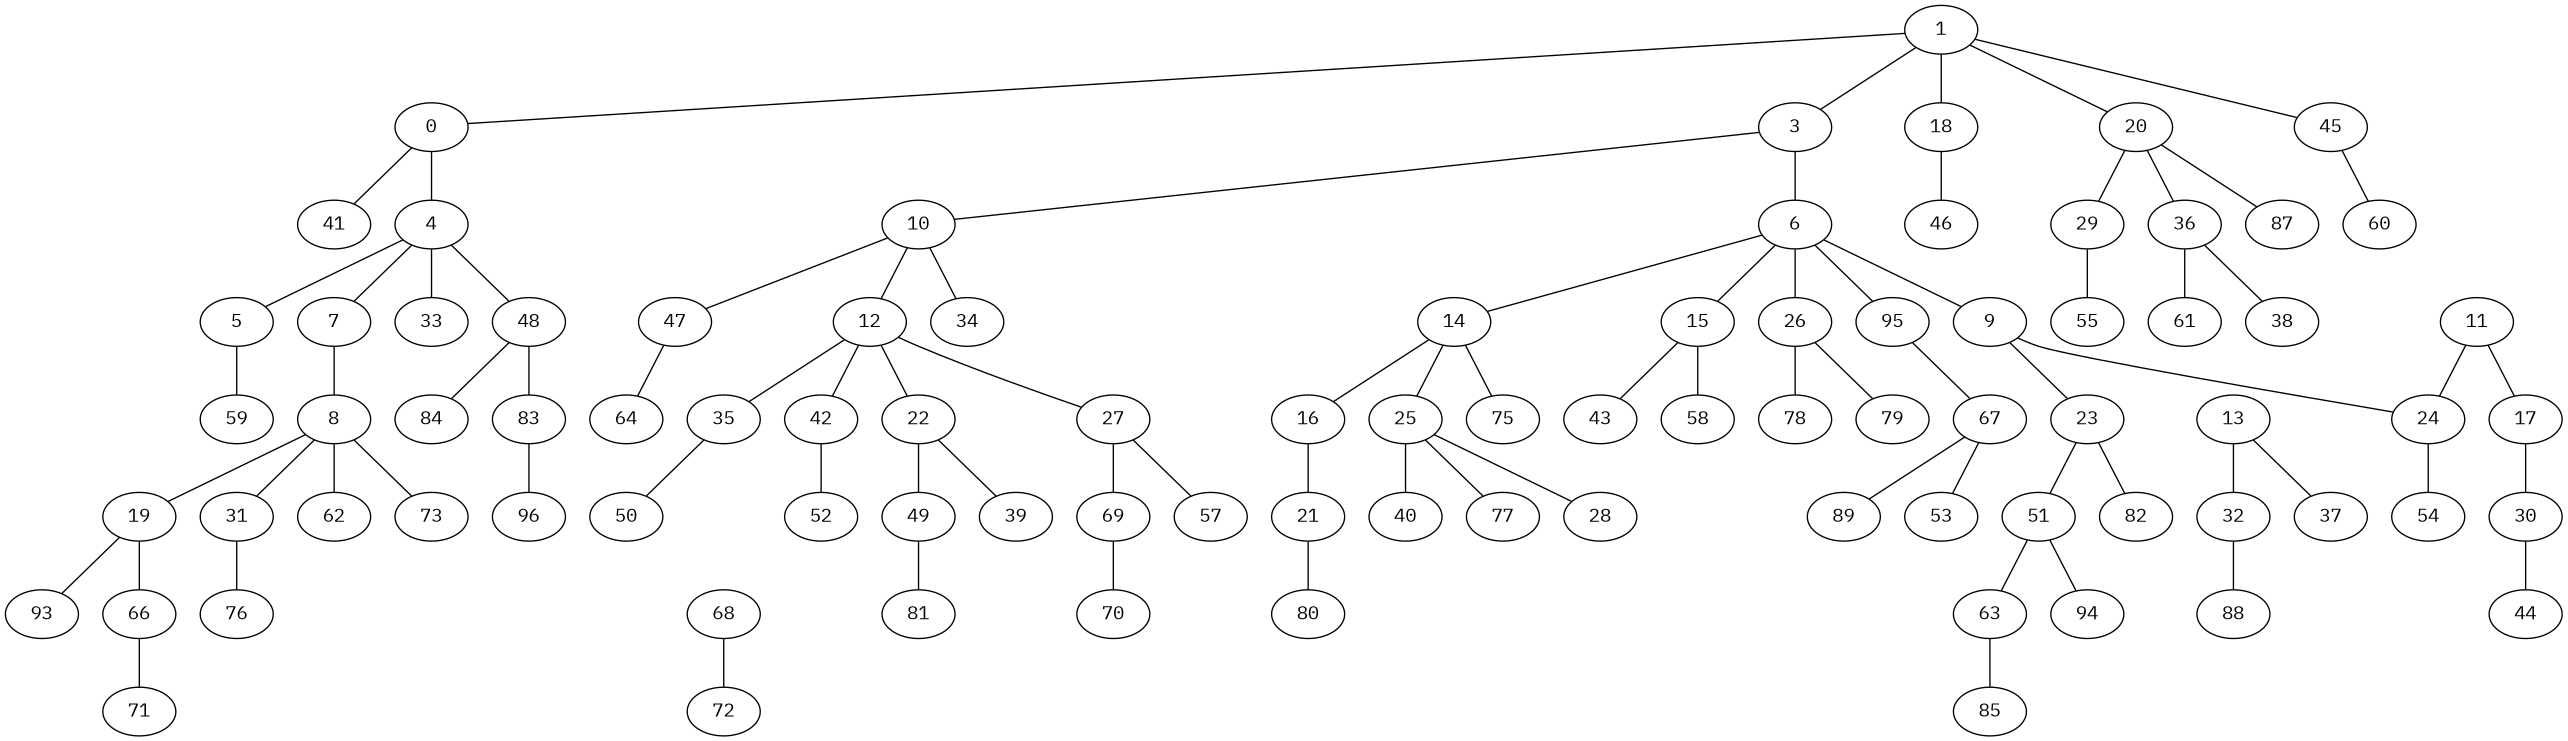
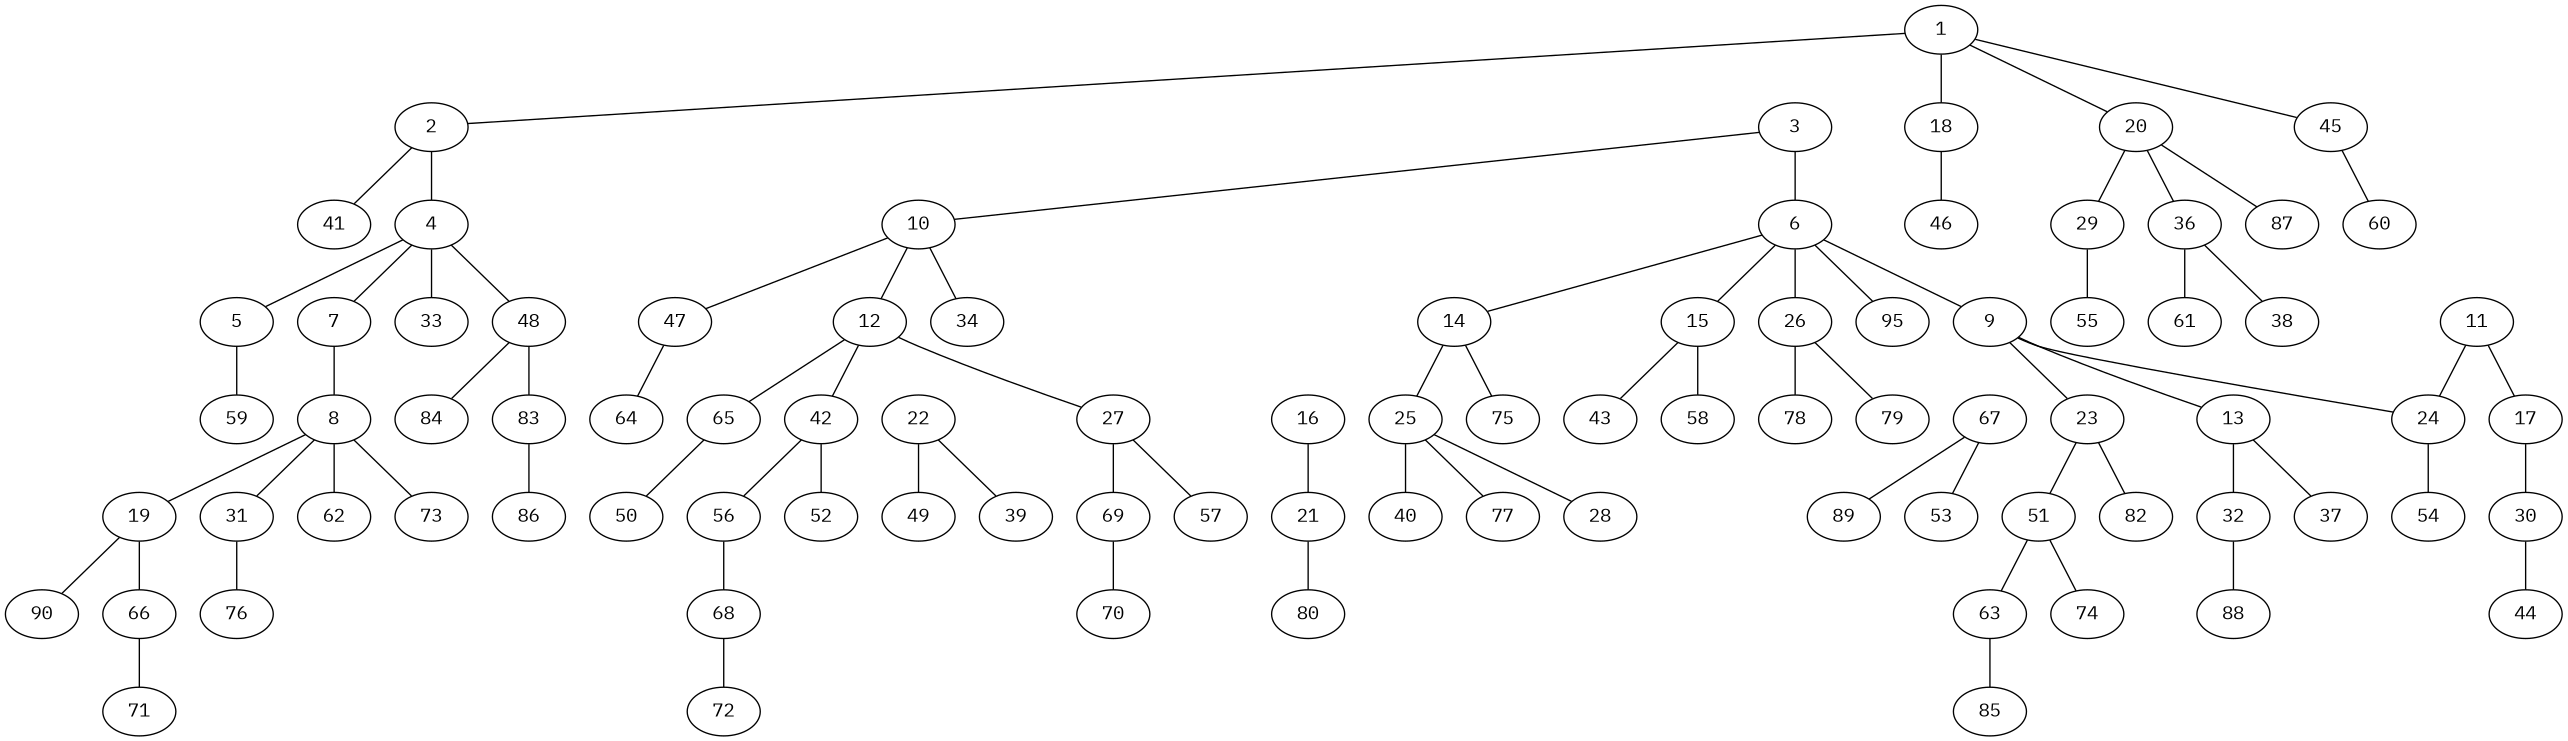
(1868, 79) -> none
(432, 127) -> (432, 127)
(894, 371) -> none
(1381, 371) -> none
(1941, 371) -> none
none -> (2109, 374)
(724, 419) -> (724, 419)
(529, 517) -> (529, 517)
none -> (724, 517)
(42, 614) -> (42, 614)
(919, 614) -> none
(2087, 614) -> (2087, 614)
